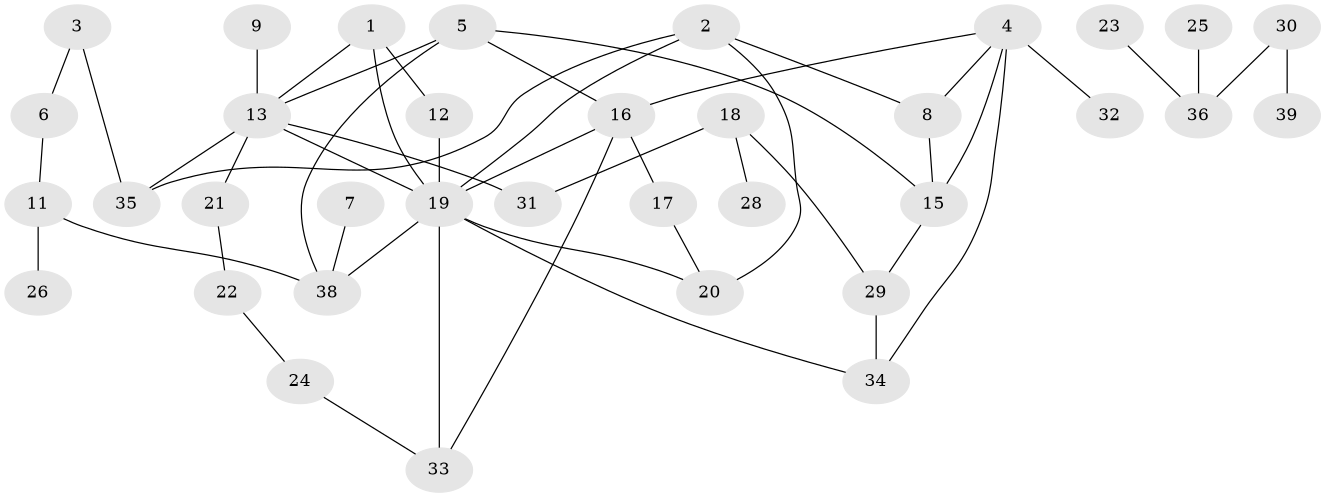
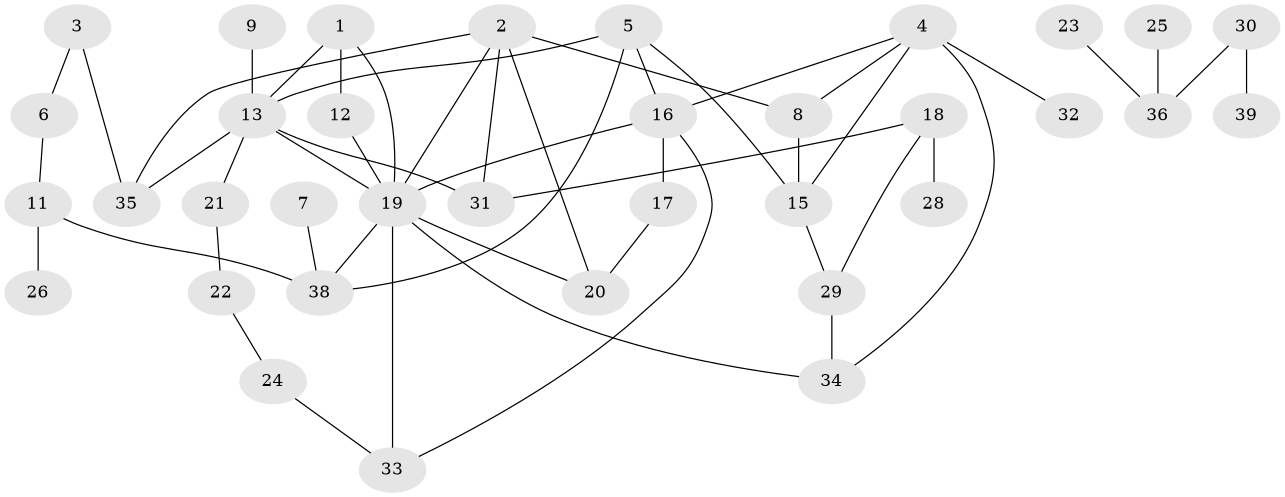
none -> (492, 116)
